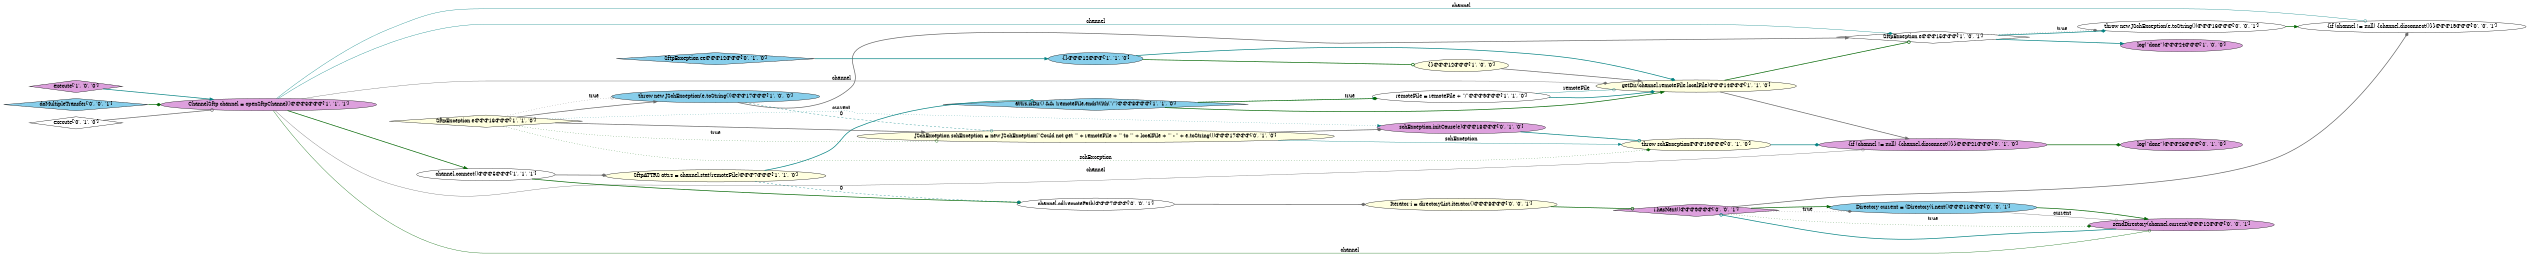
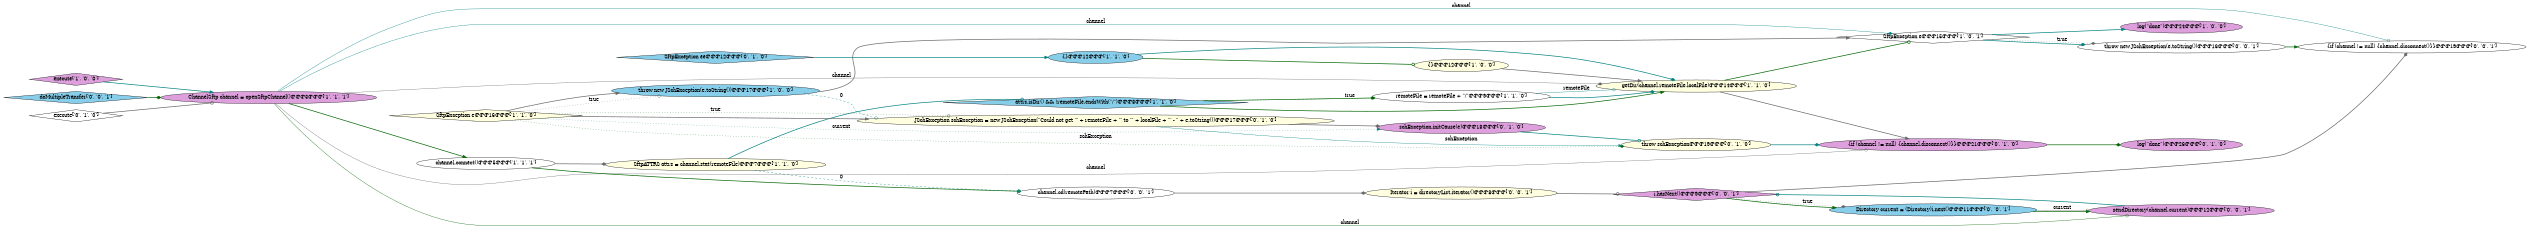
(1591, 208) -> (1586, 194)
(1907, 225) -> none
